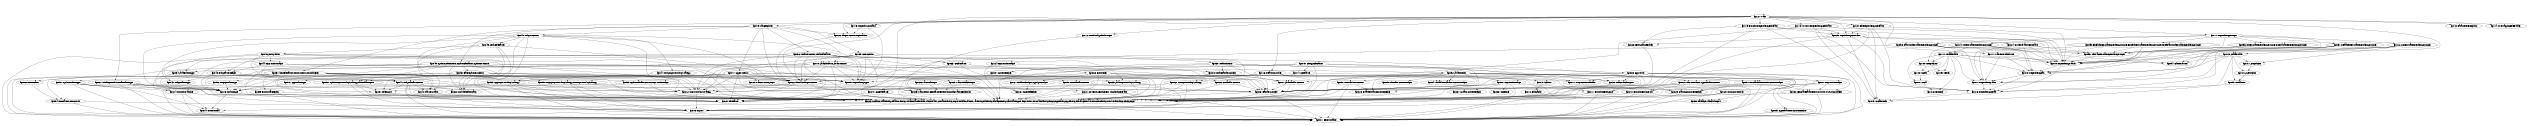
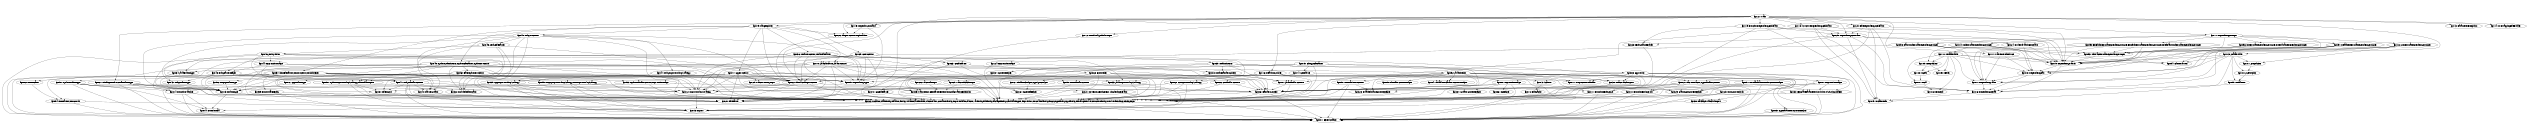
(2062, 49) -> (2231, 50)
